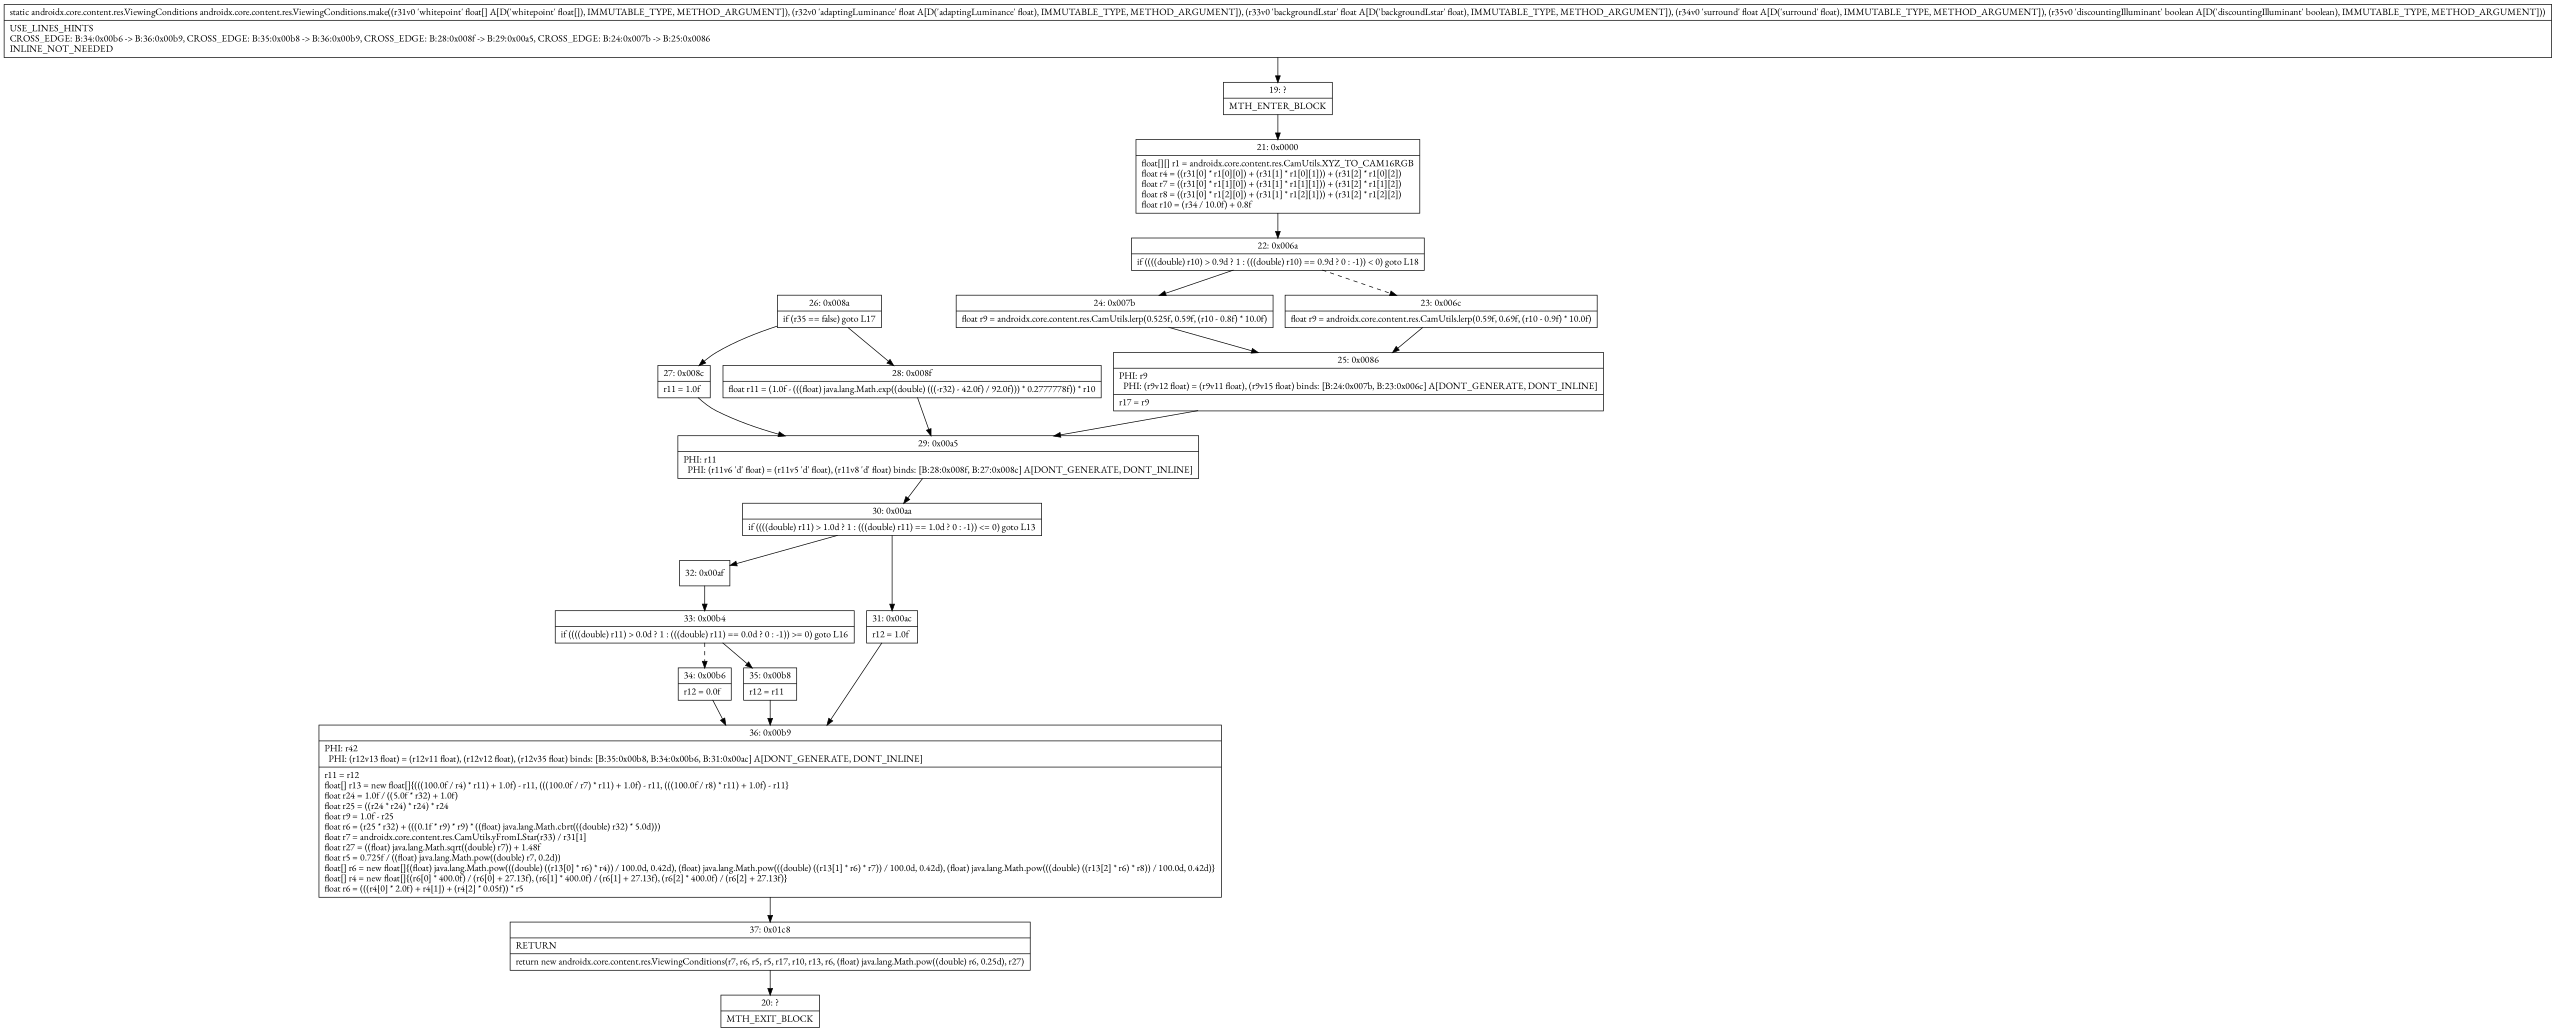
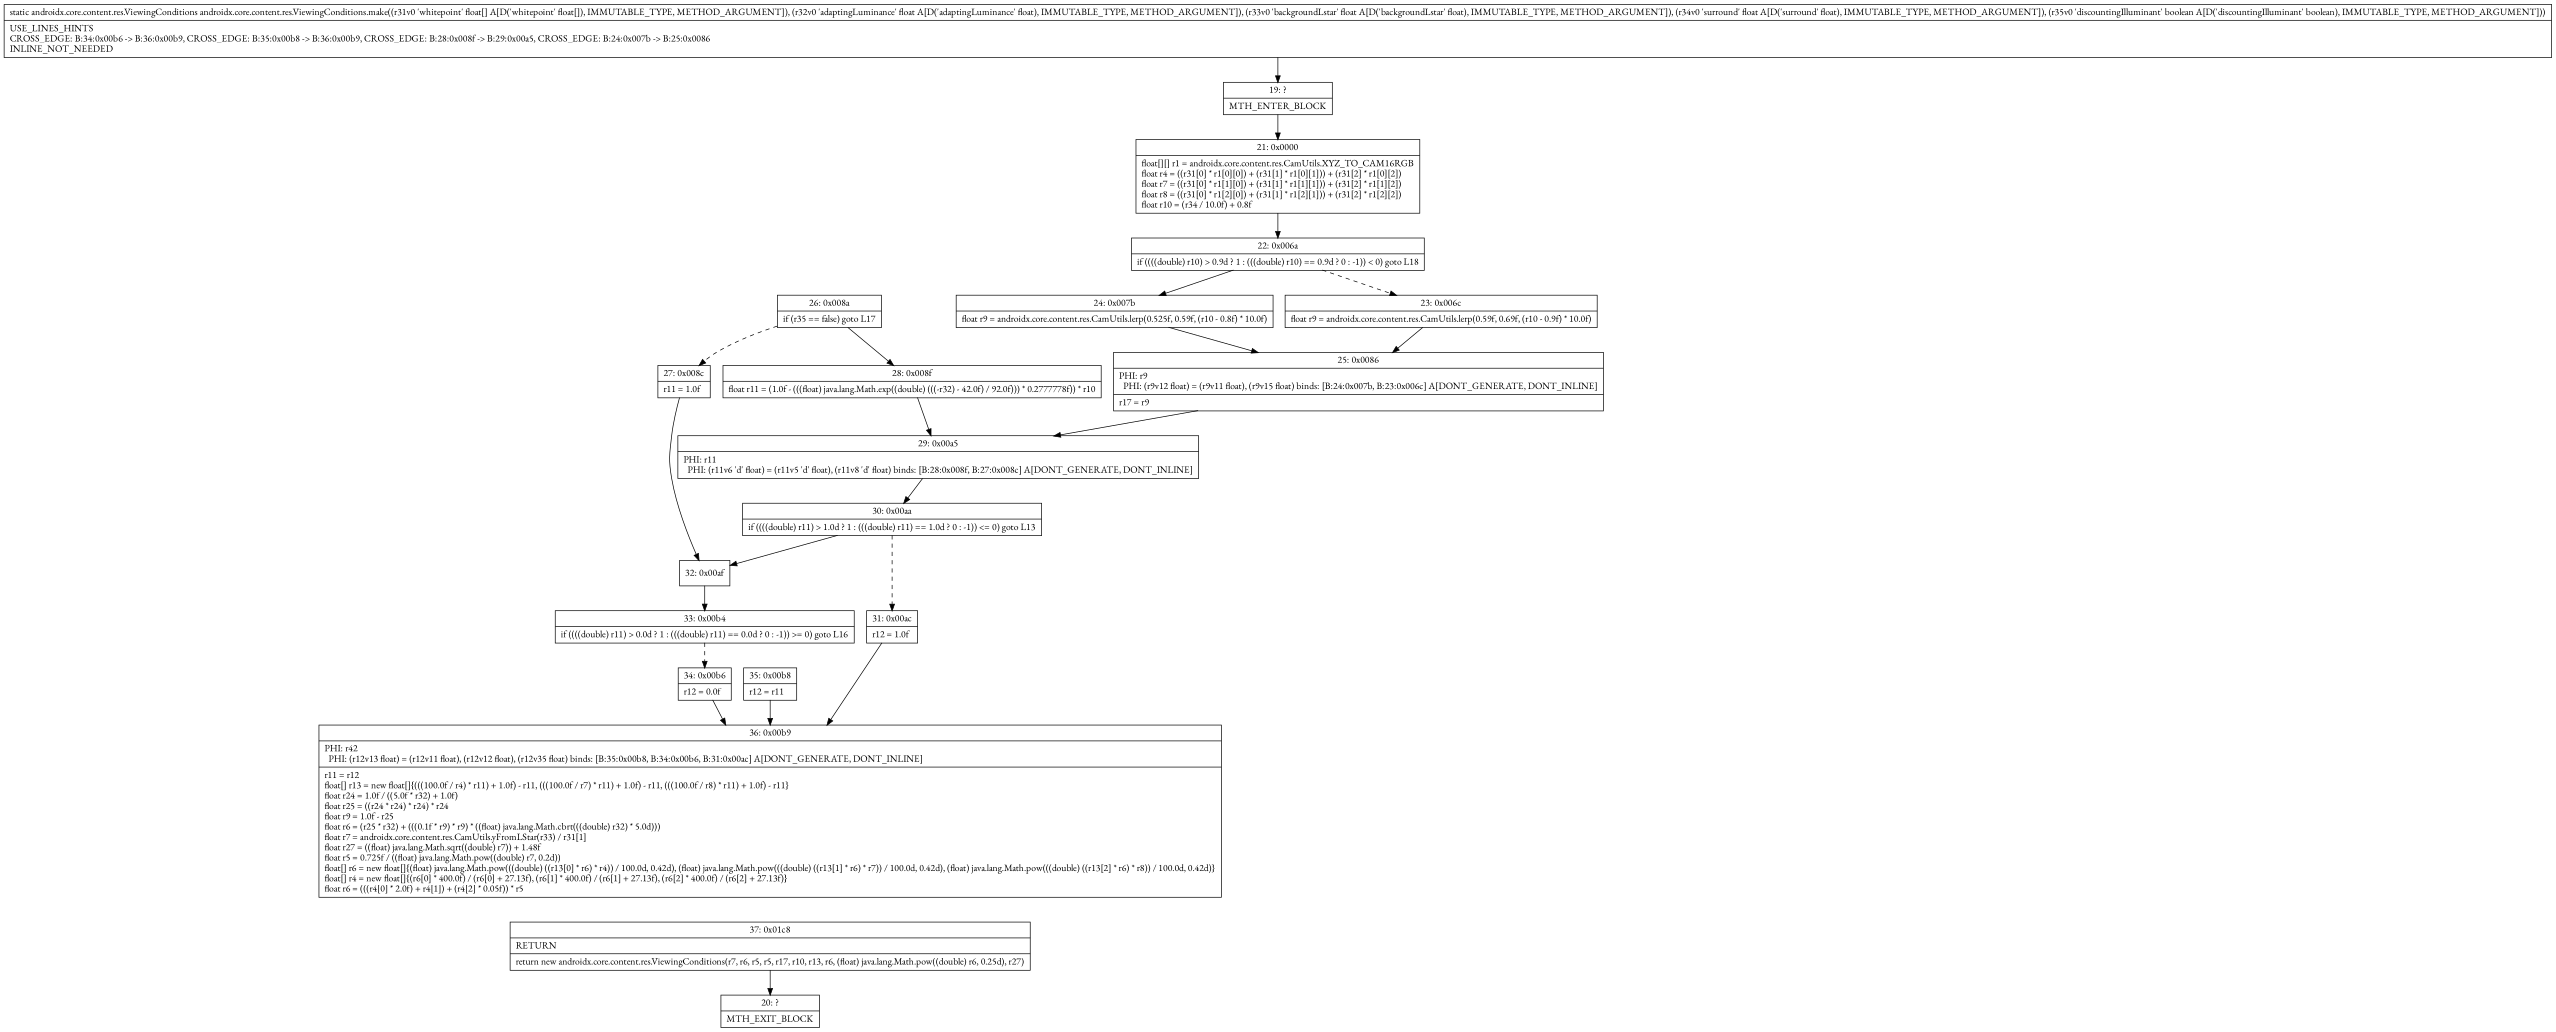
(739, 341) -> (739, 341)
(736, 420) -> (672, 477)
(892, 570) -> (892, 570)
(735, 653) -> none
(770, 906) -> none
